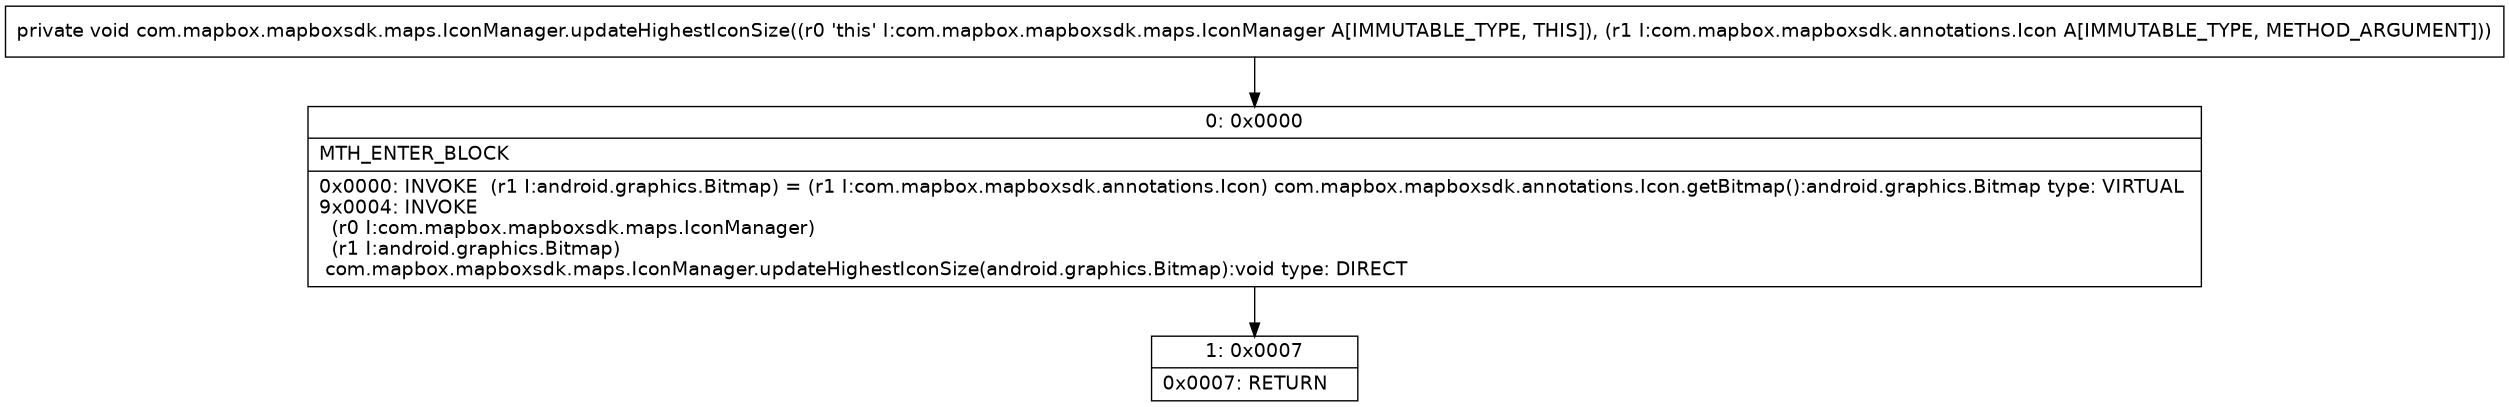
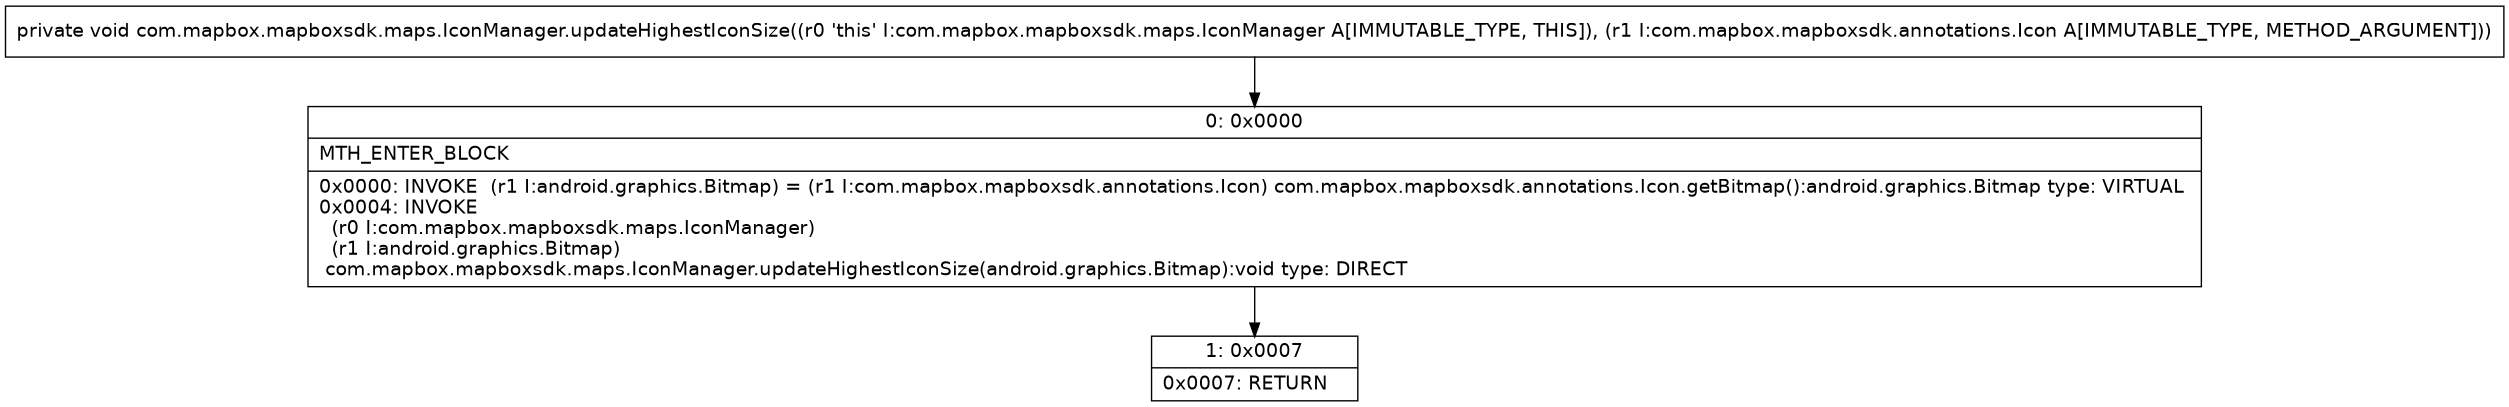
(405, 208) -> (405, 208)
